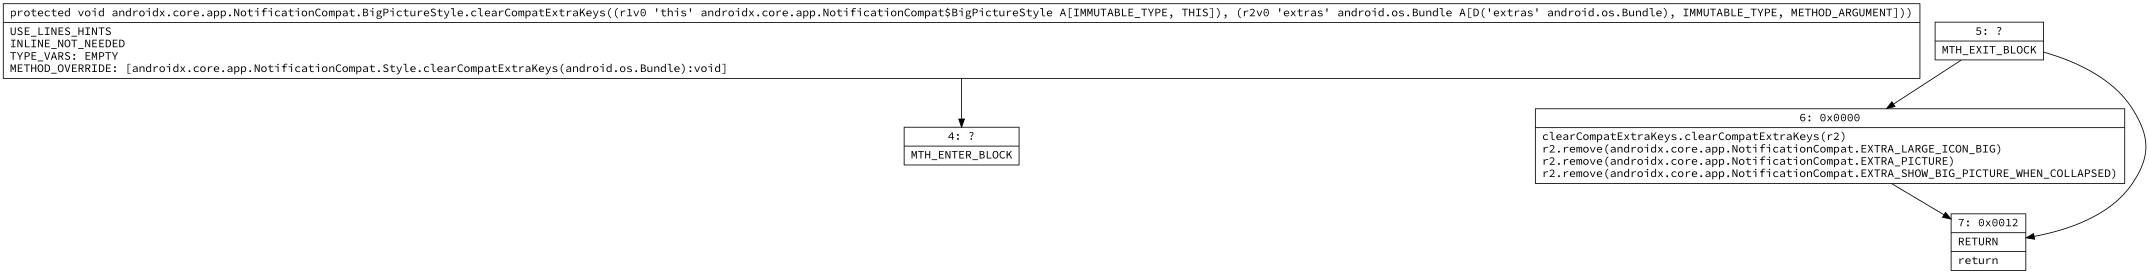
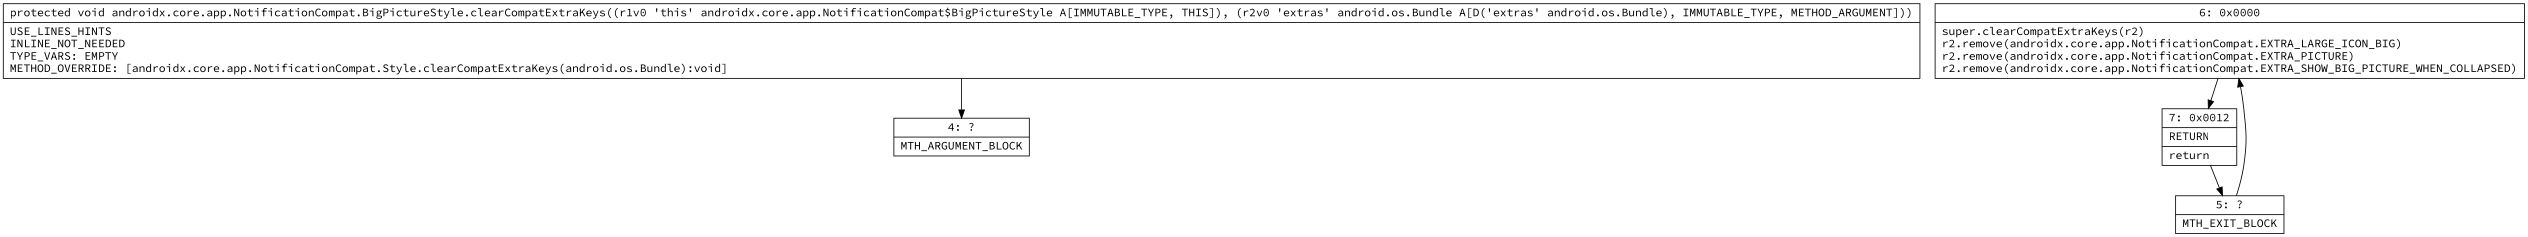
(1695, 137) -> (2043, 32)
(2146, 150) -> (2215, 177)
(962, 155) -> (962, 146)
